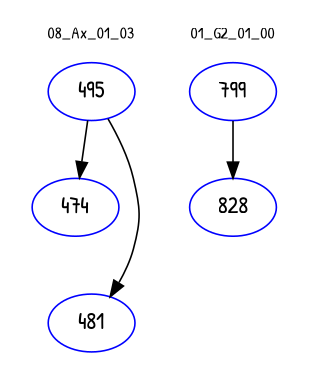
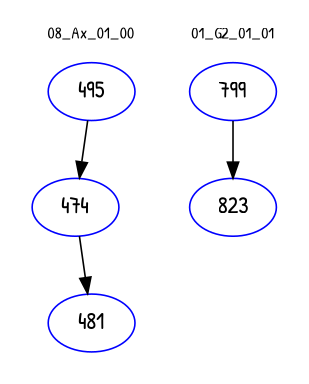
(92, 35) -> (92, 35)
(233, 35) -> (233, 35)
(138, 200) -> (82, 257)
(233, 207) -> (233, 207)
